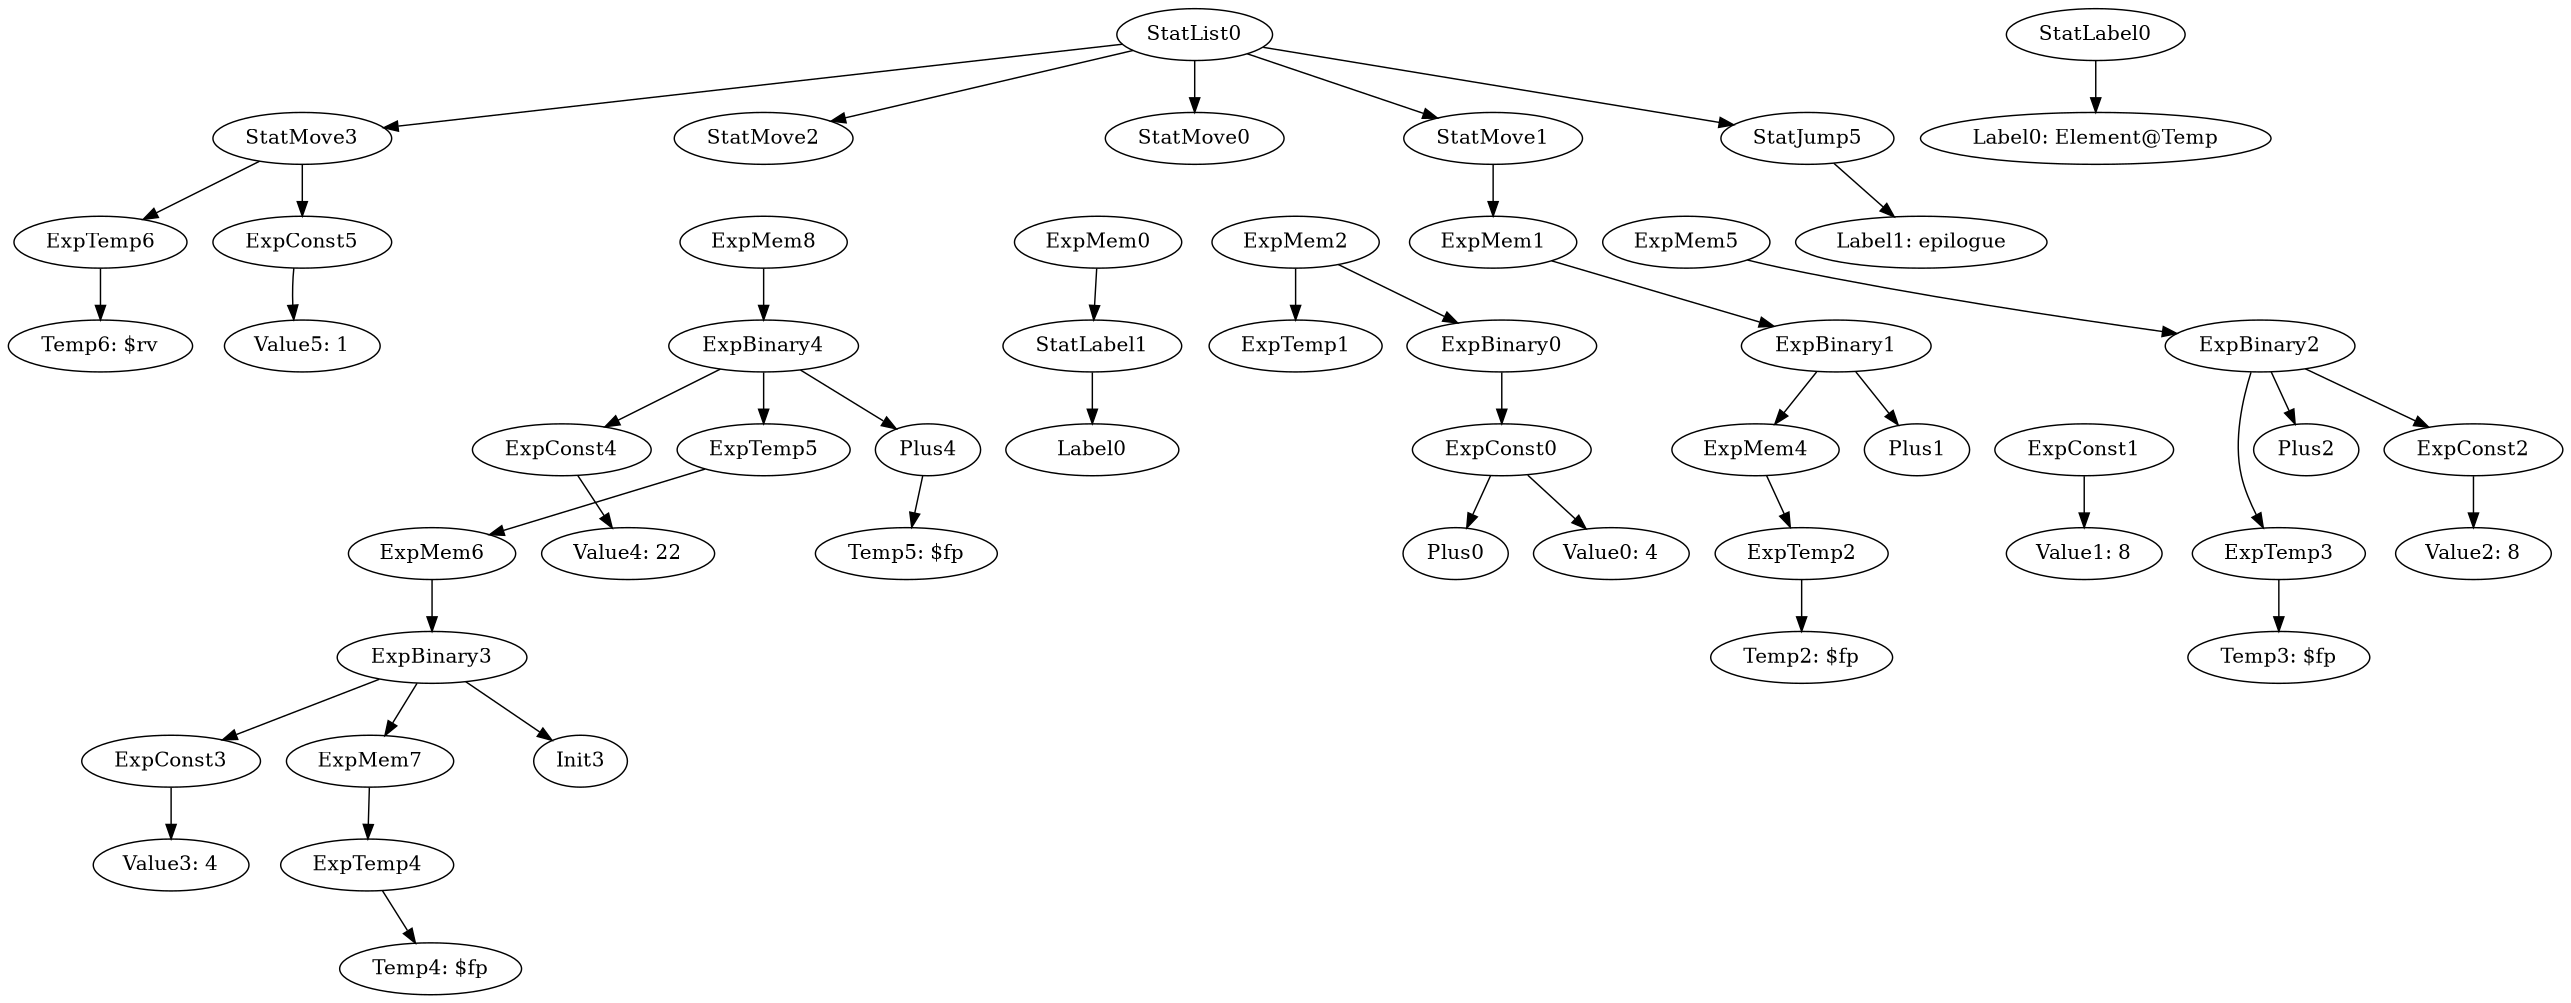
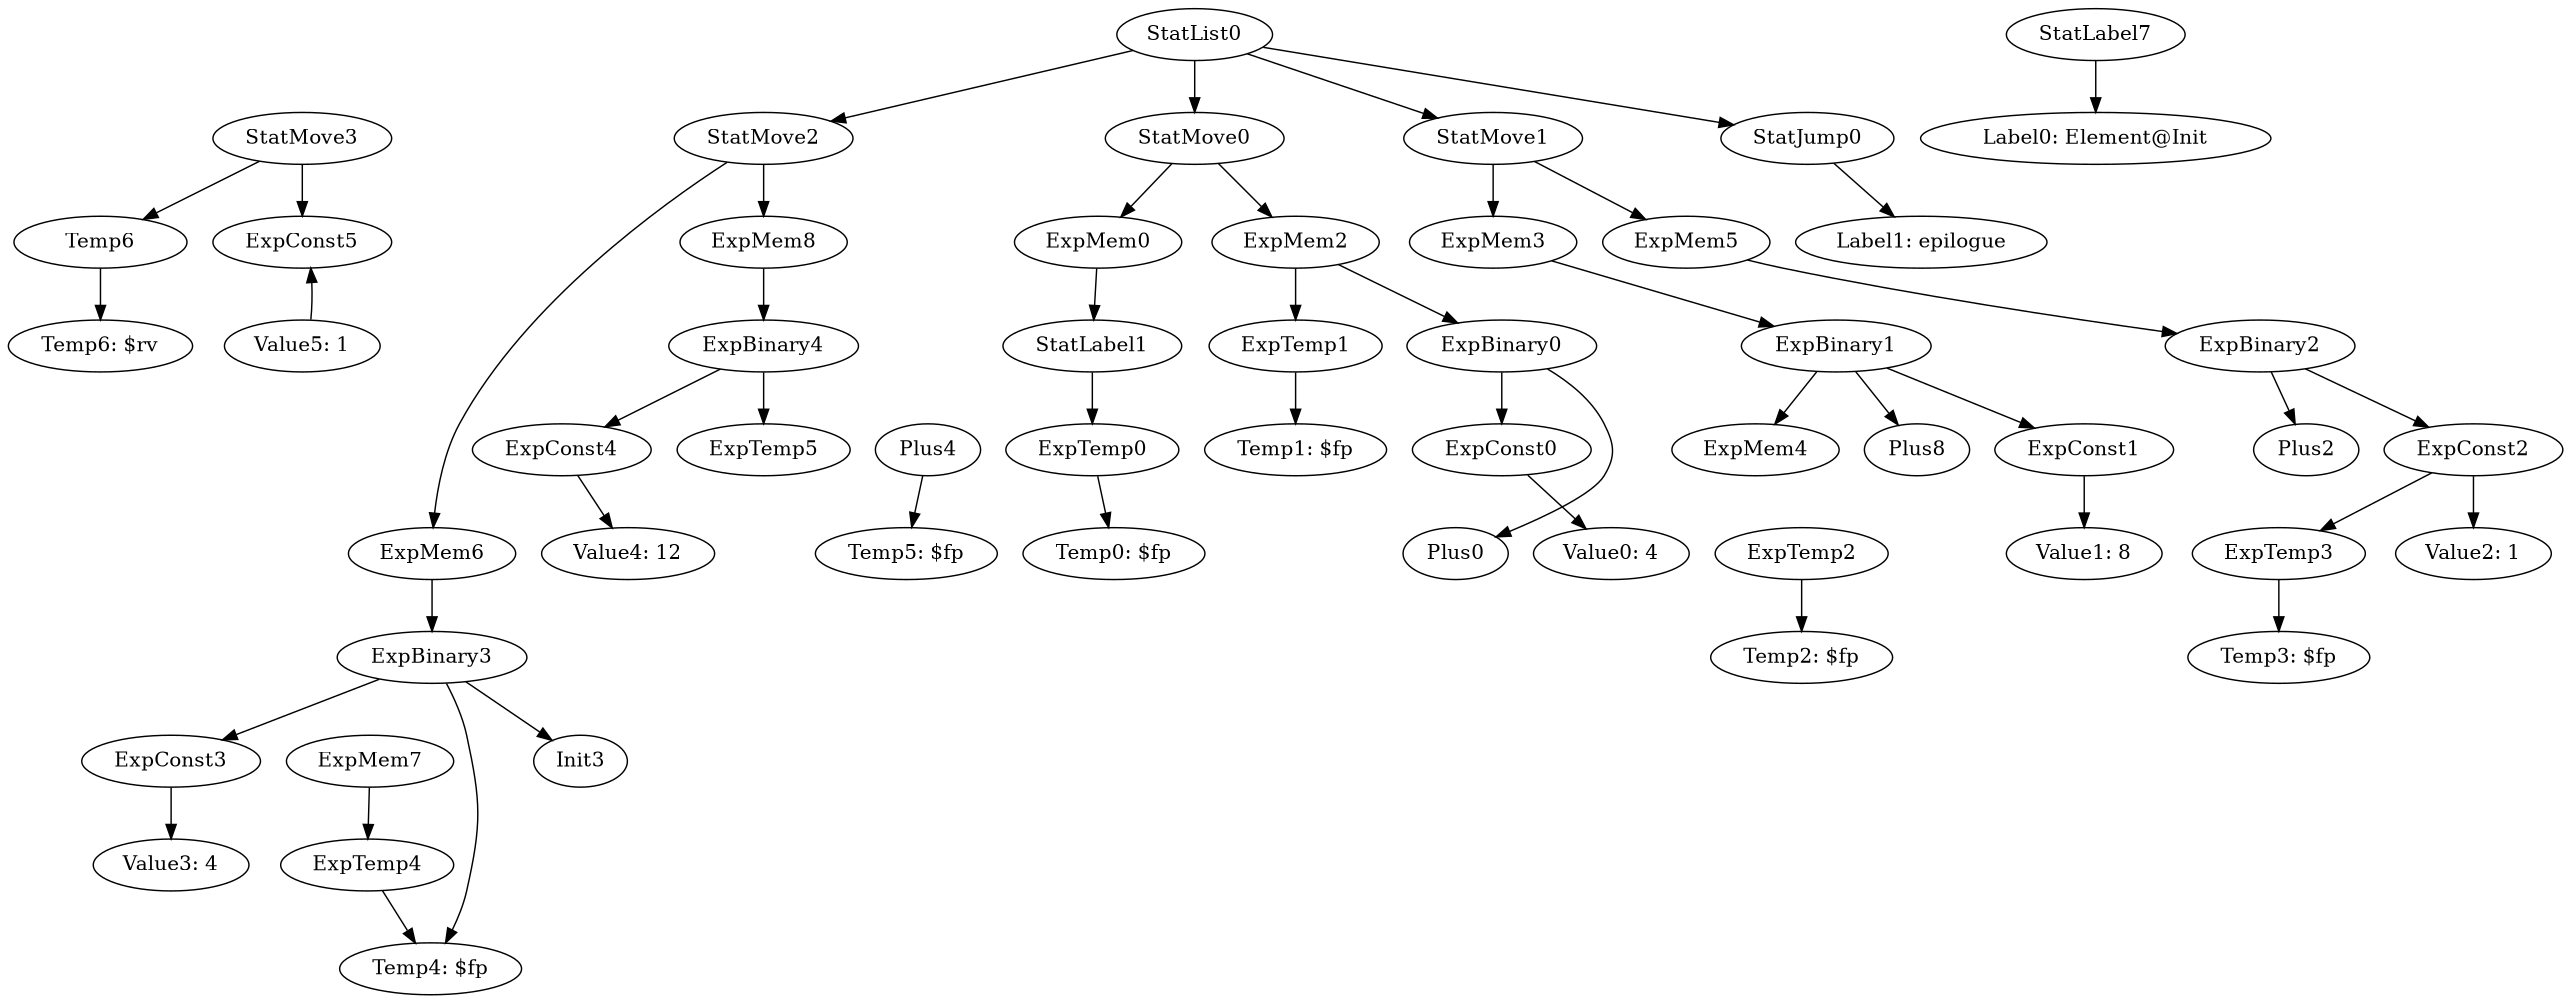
(2096, 35) -> (2096, 35)
(760, 85) -> none
(1807, 138) -> (1807, 138)
(2096, 138) -> (2096, 138)
none -> (764, 183)
none -> (1151, 185)
none -> (1240, 185)
none -> (1584, 187)
(100, 242) -> (100, 242)
(1493, 242) -> (1493, 242)
(293, 287) -> (312, 301)
none -> (1954, 395)
(842, 396) -> none
(2238, 444) -> (2382, 498)
(1092, 450) -> (1092, 450)
none -> (1296, 450)
(1917, 450) -> (1917, 450)
(1482, 495) -> (1610, 465)
(1775, 495) -> none
(604, 500) -> (545, 311)
(628, 554) -> (628, 554)
none -> (1114, 554)
(2473, 554) -> (2473, 554)
(405, 703) -> (477, 806)
